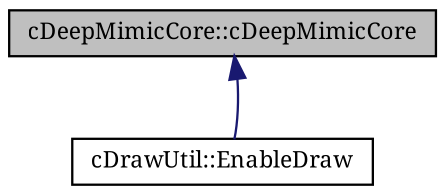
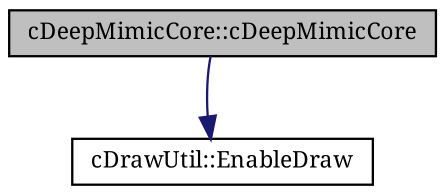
(238, 109) -> (207, 86)
